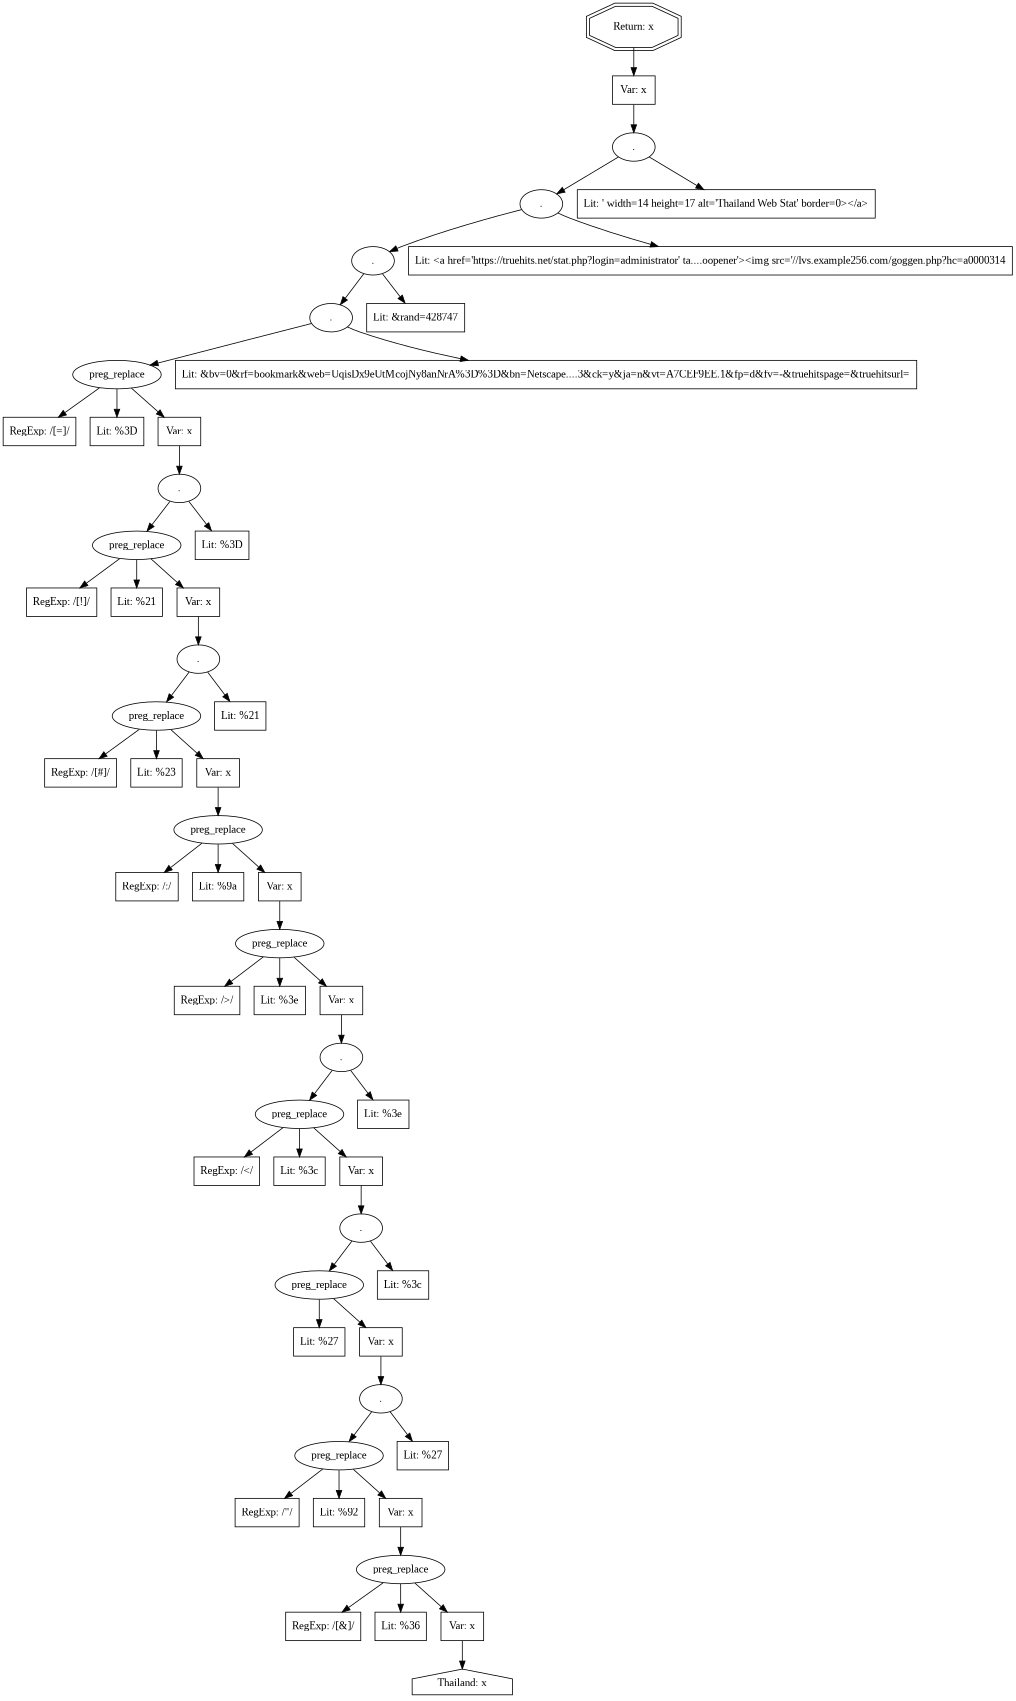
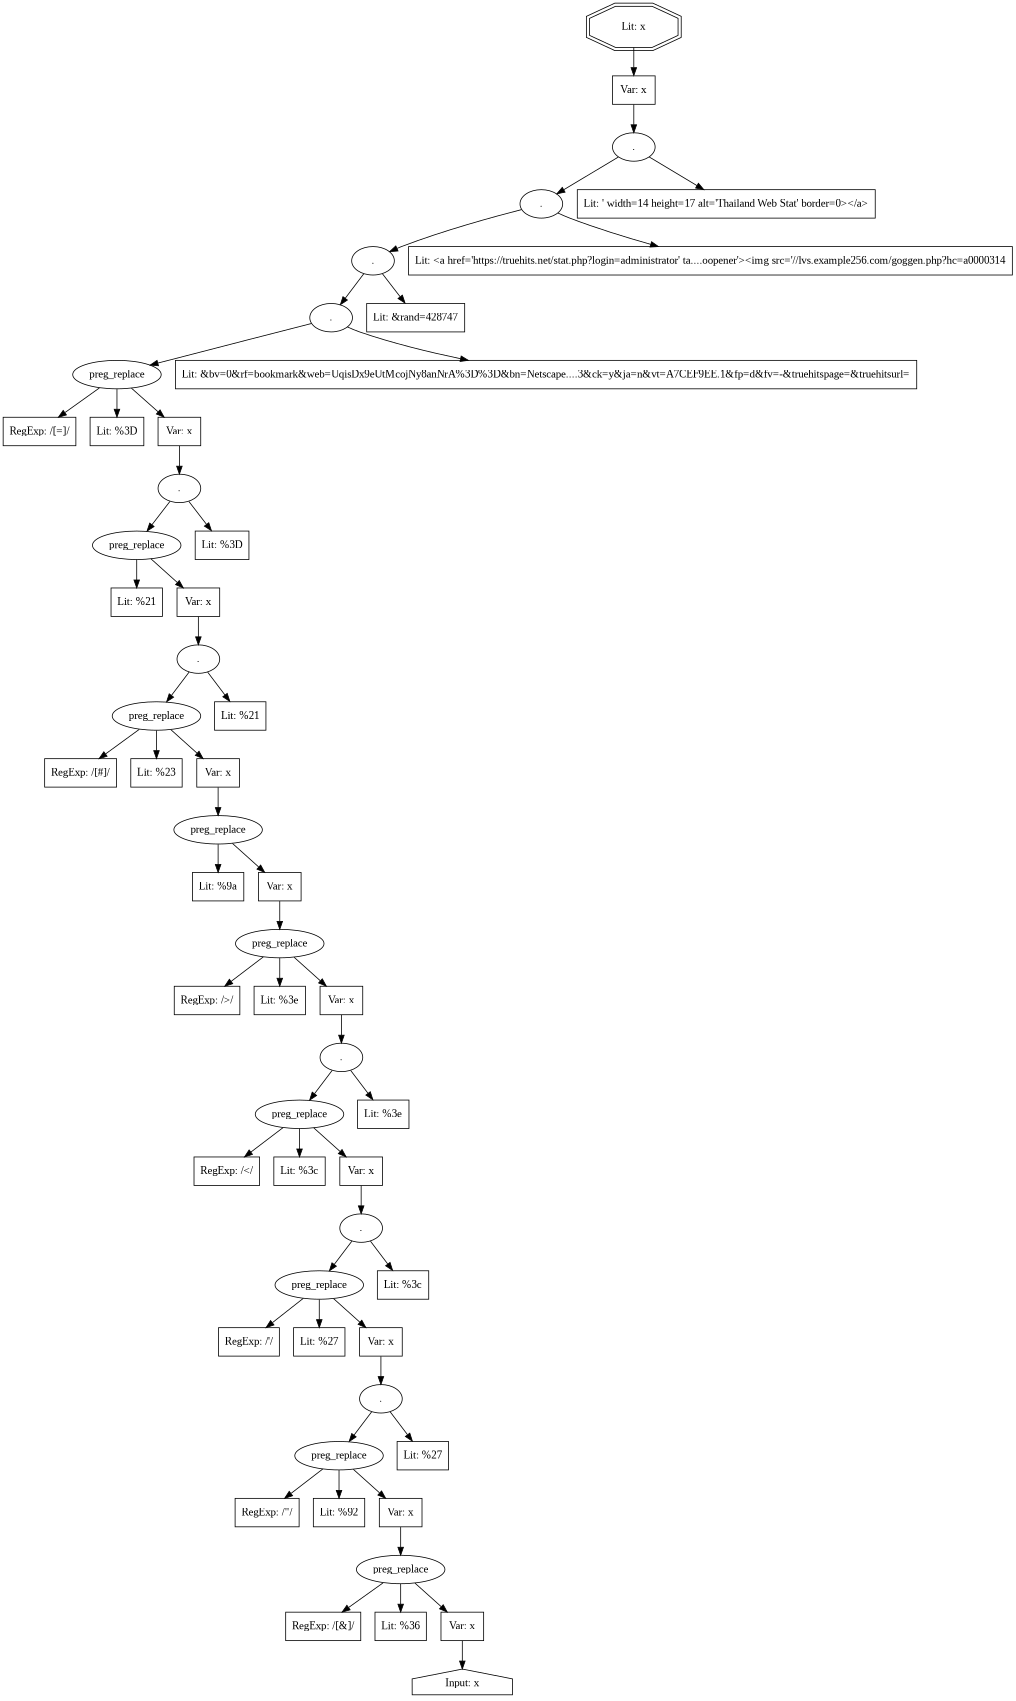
(634, 27) -> (634, 27)
(62, 602) -> none
(147, 887) -> none
none -> (249, 1342)
(462, 1683) -> (462, 1683)
